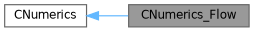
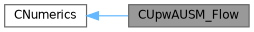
(189, 16) -> (189, 16)
